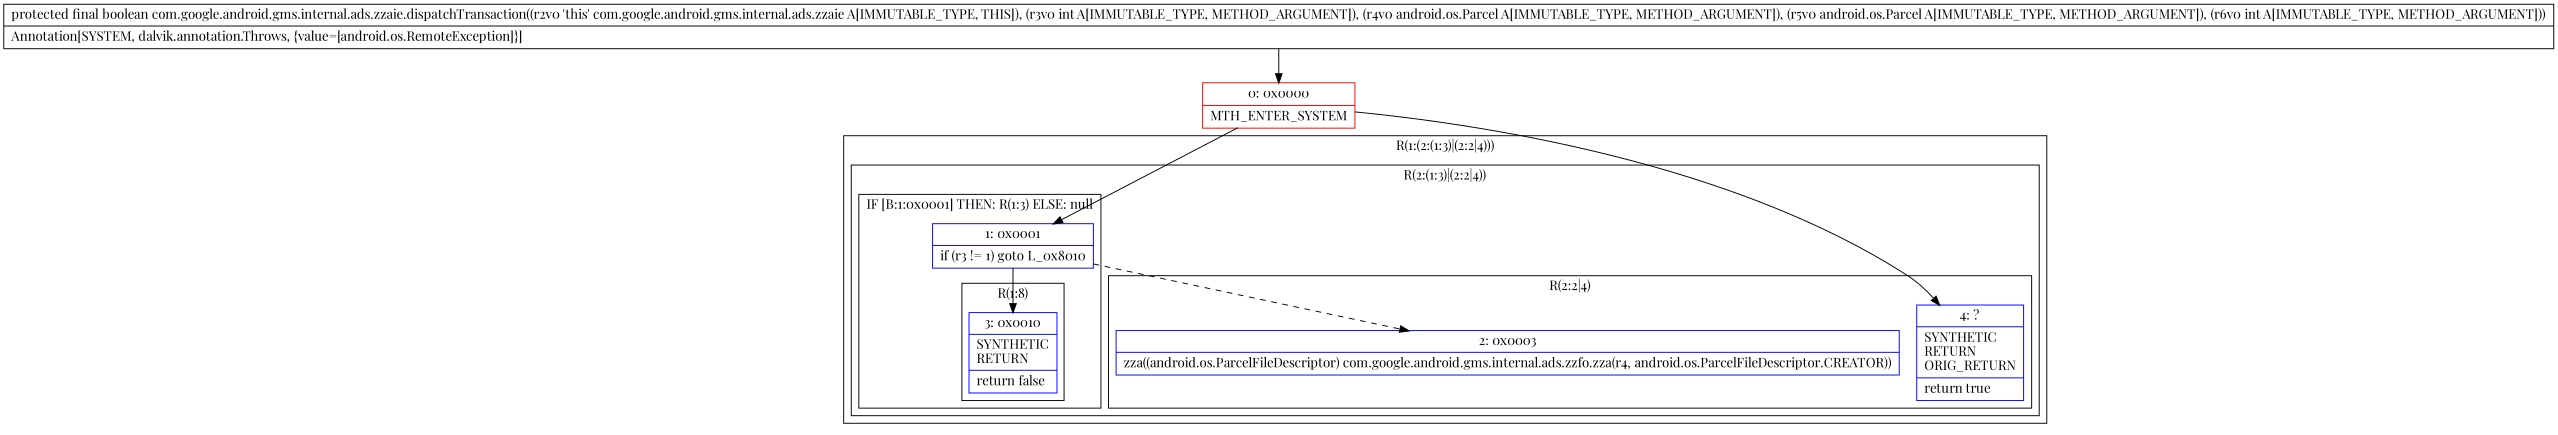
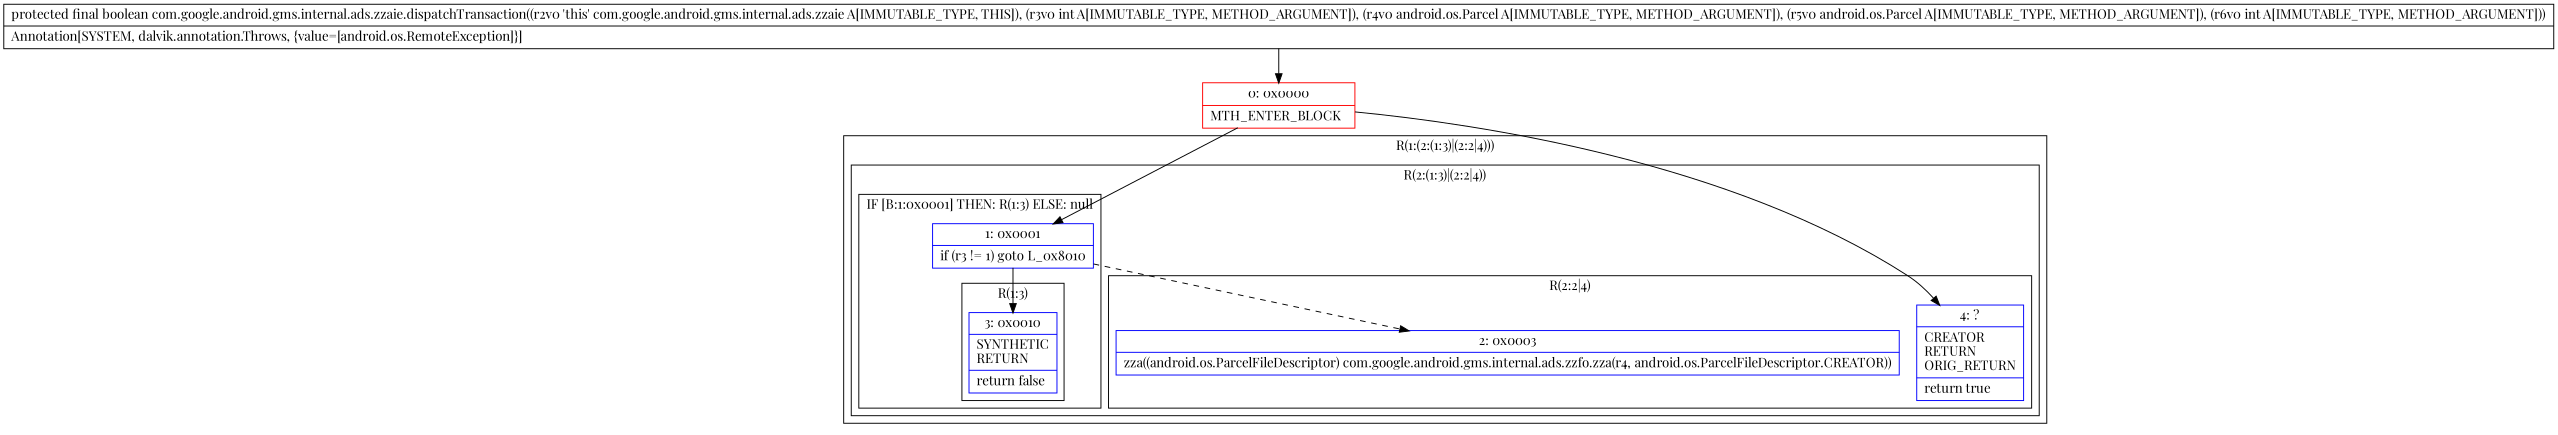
(1279, 116) -> (1276, 116)
(1013, 294) -> (1013, 294)
(1961, 338) -> (1955, 338)
